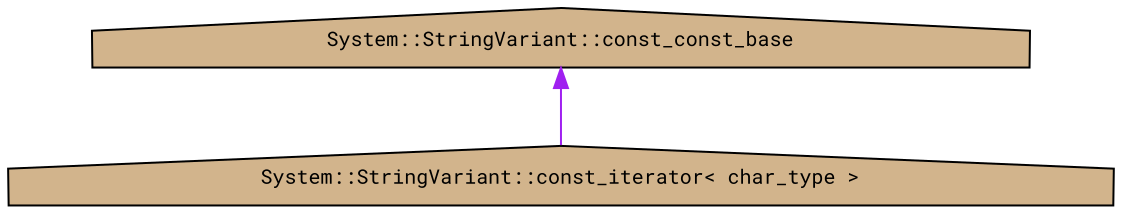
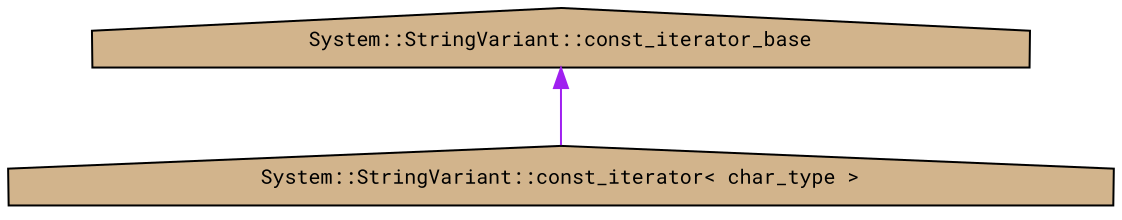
(561, 41) -> (561, 41)
